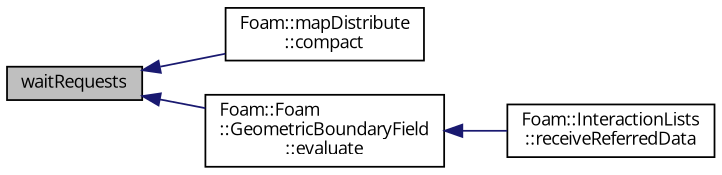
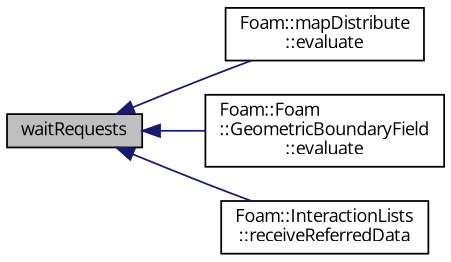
(325, 34) -> (325, 34)
(485, 131) -> (192, 178)
